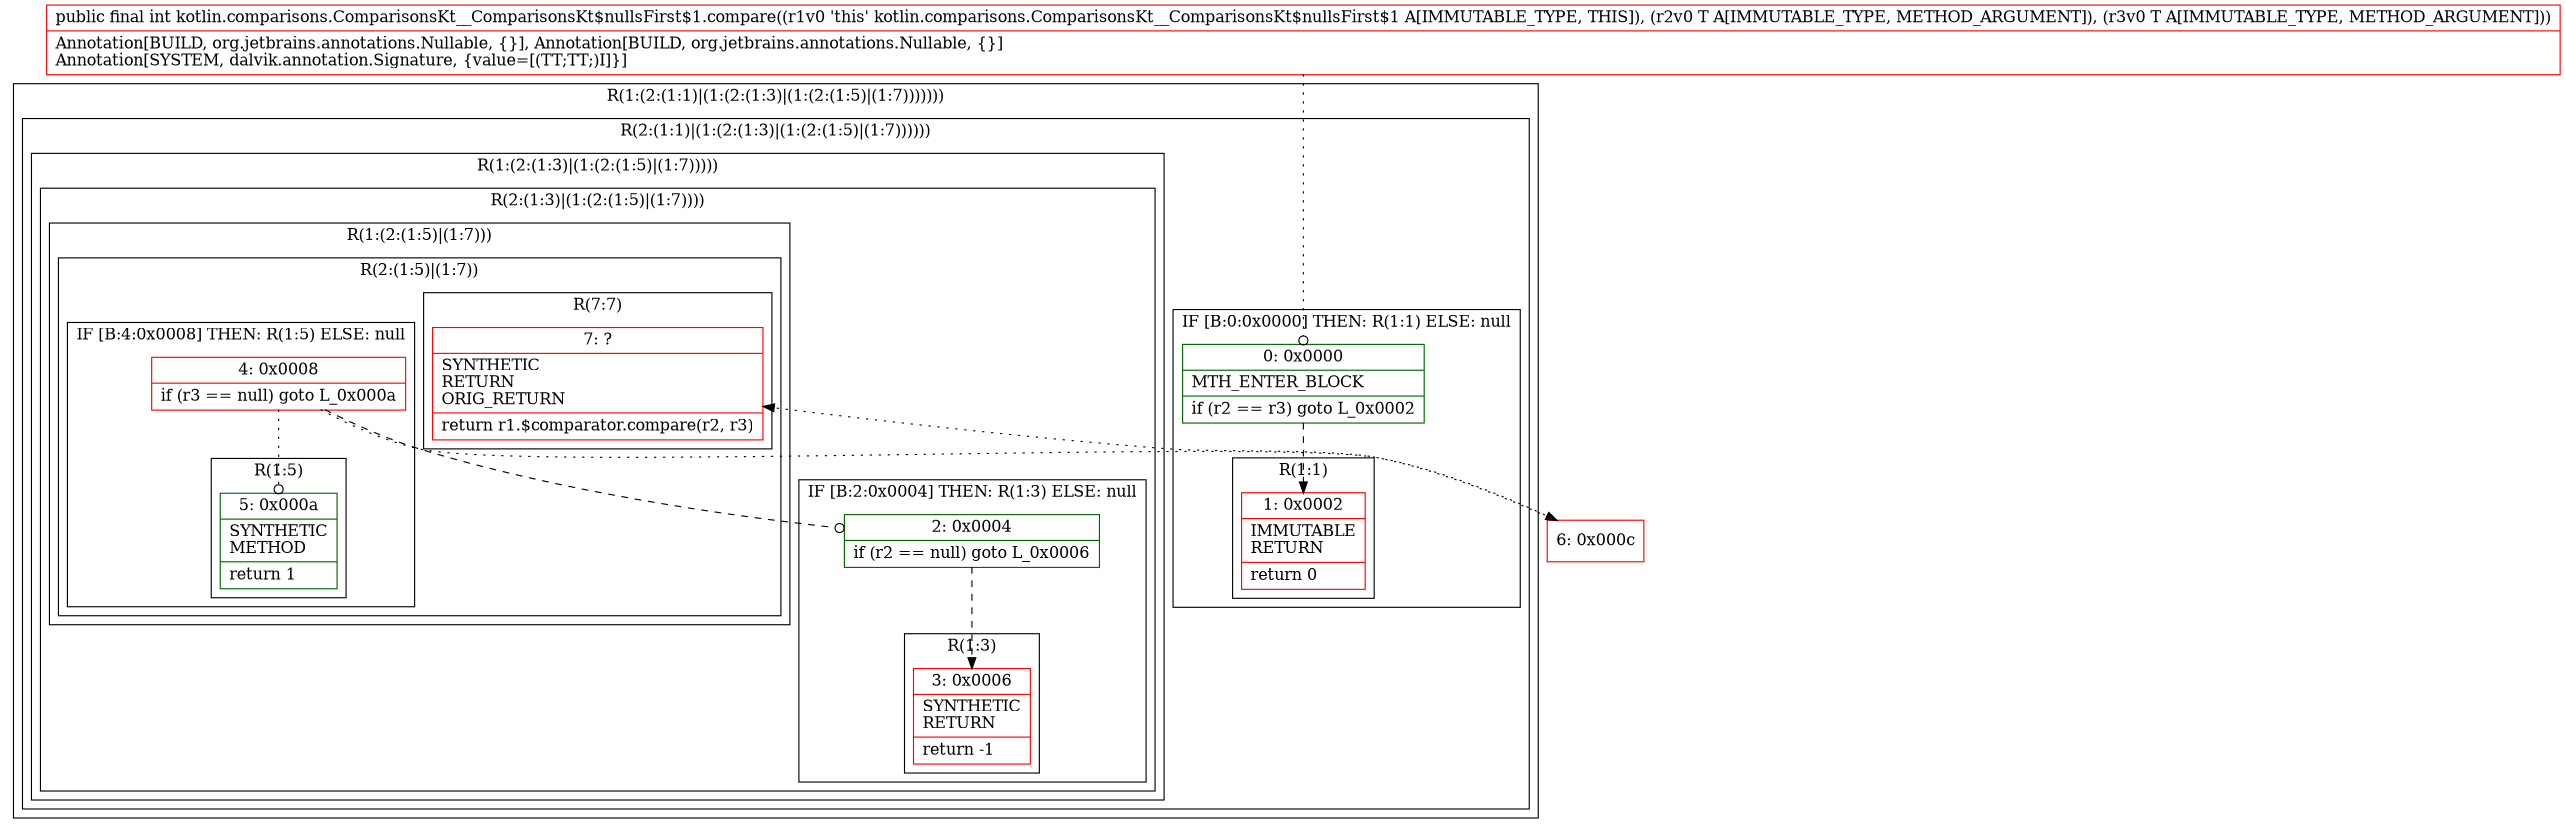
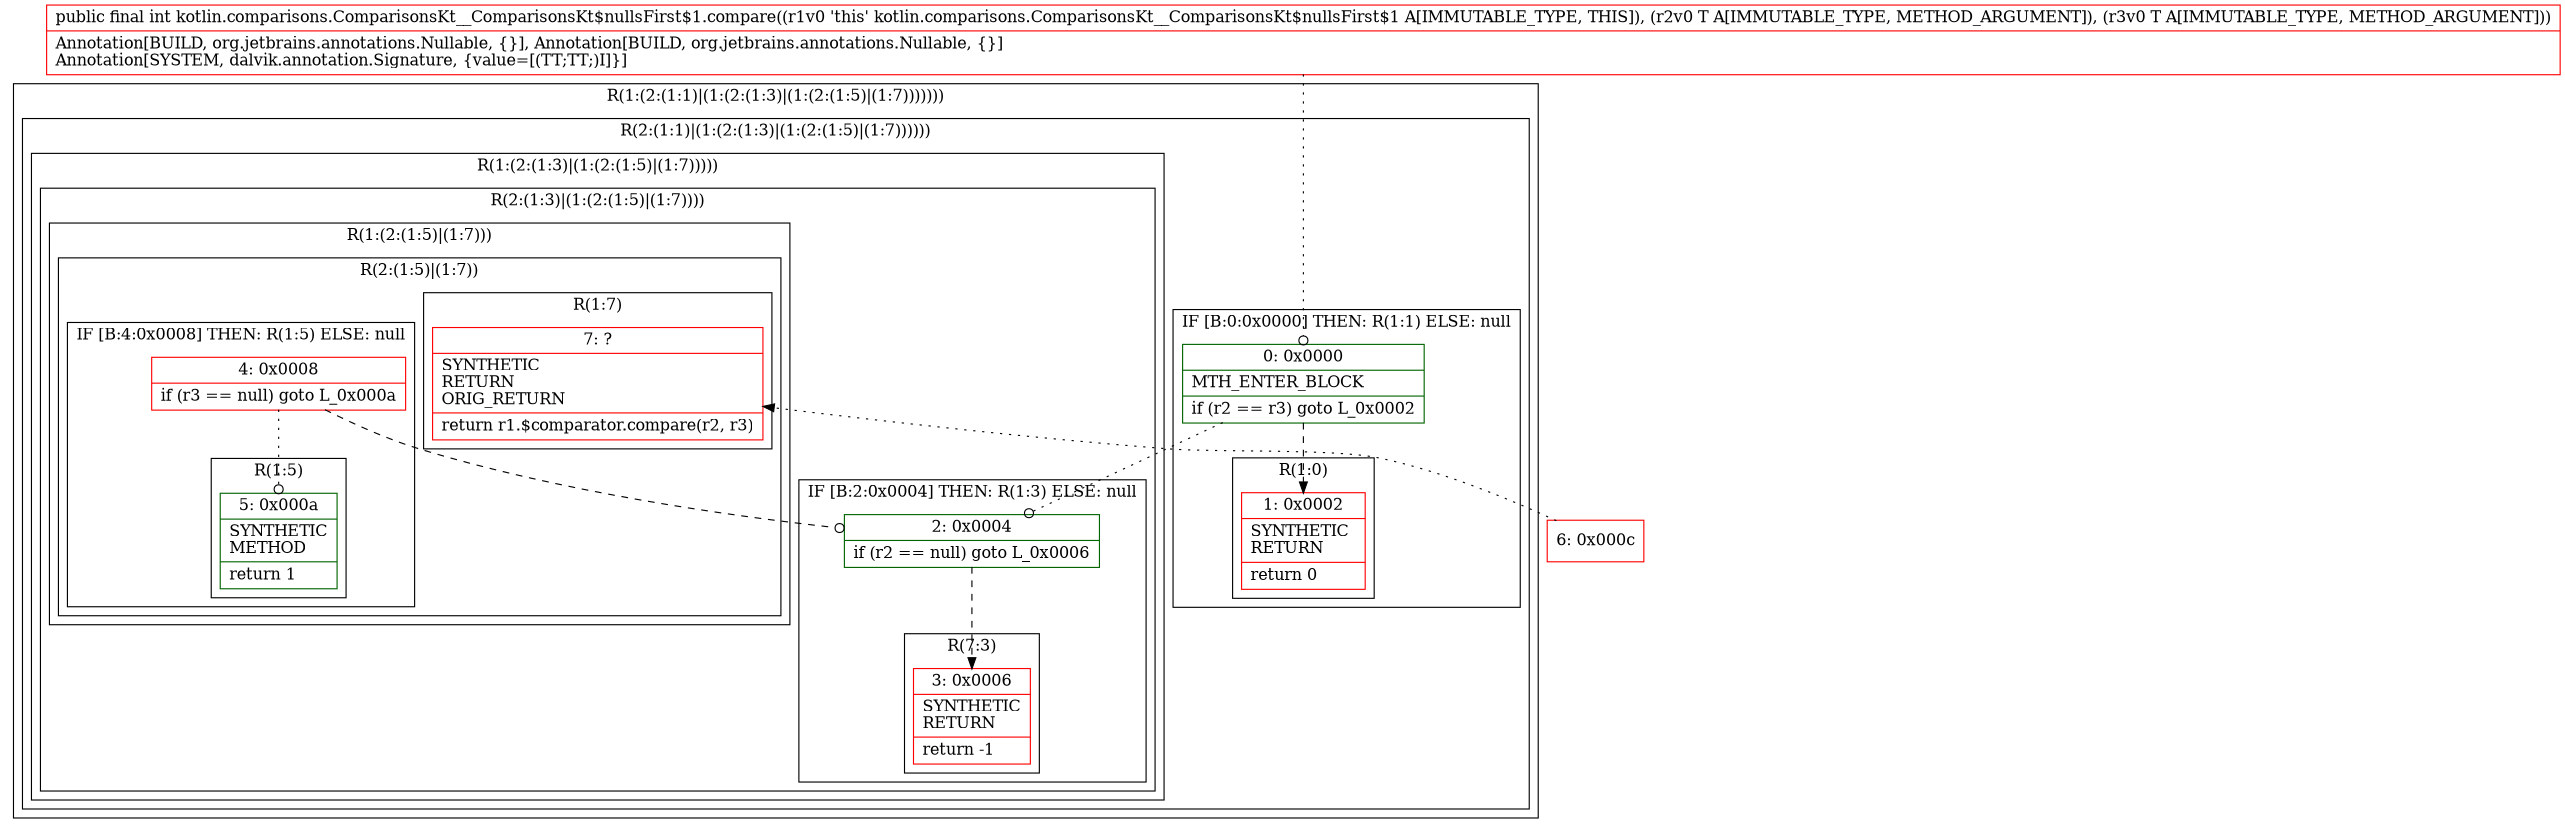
(598, 306) -> (598, 306)
(935, 454) -> none
none -> (1128, 467)
(1303, 471) -> (1303, 471)
(1303, 531) -> (1300, 531)
(972, 647) -> (972, 647)
